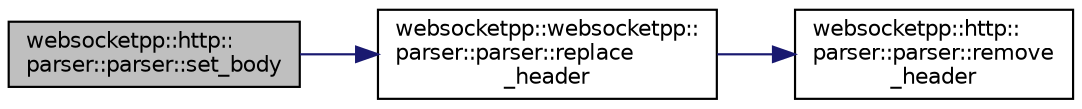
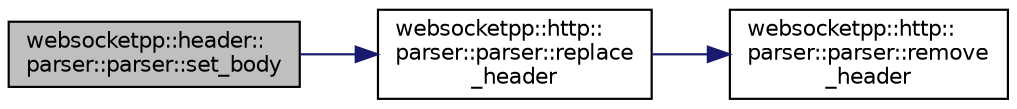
(154, 54) -> (154, 54)
(547, 54) -> (515, 54)
